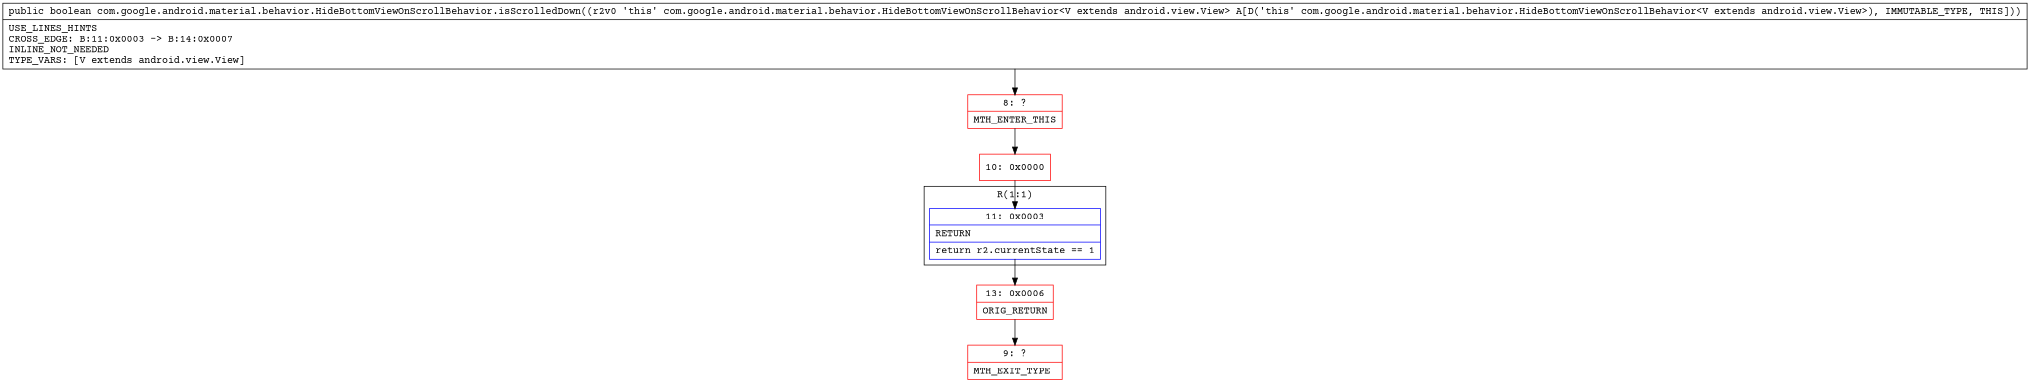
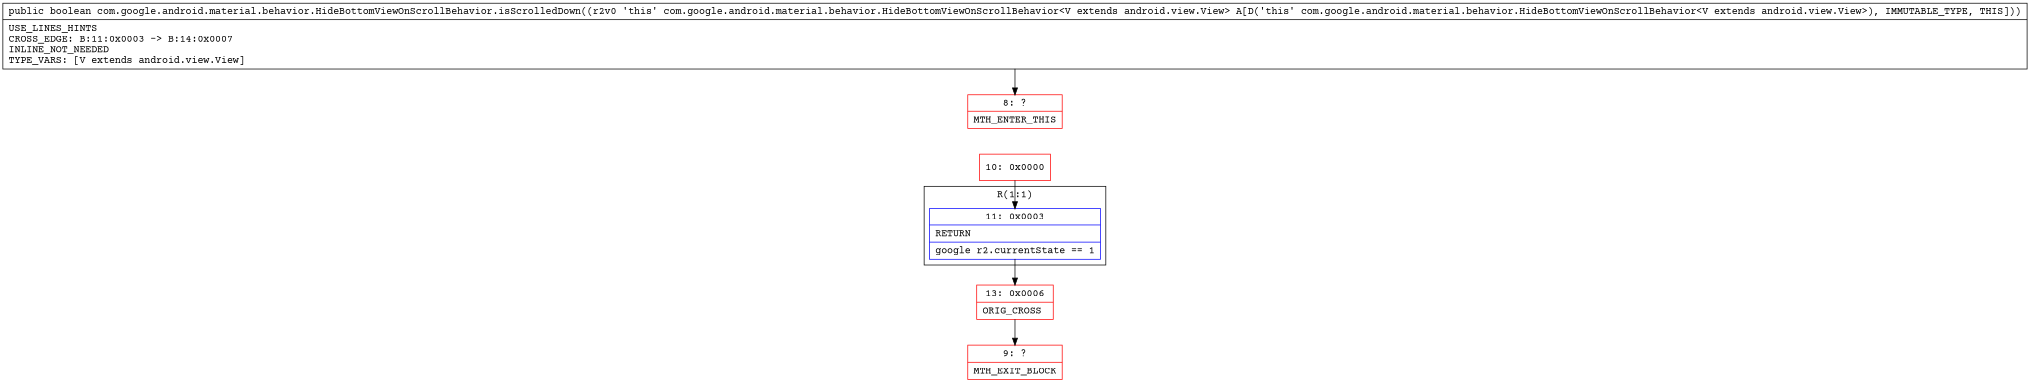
(1015, 138) -> none
(1015, 250) -> (1015, 250)
(1015, 310) -> (1012, 310)
(1012, 371) -> (1015, 371)
